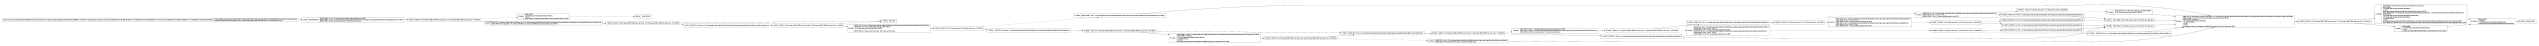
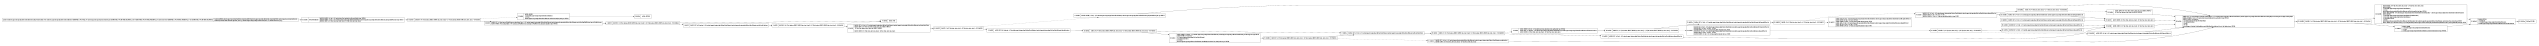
(1956, 22) -> none
